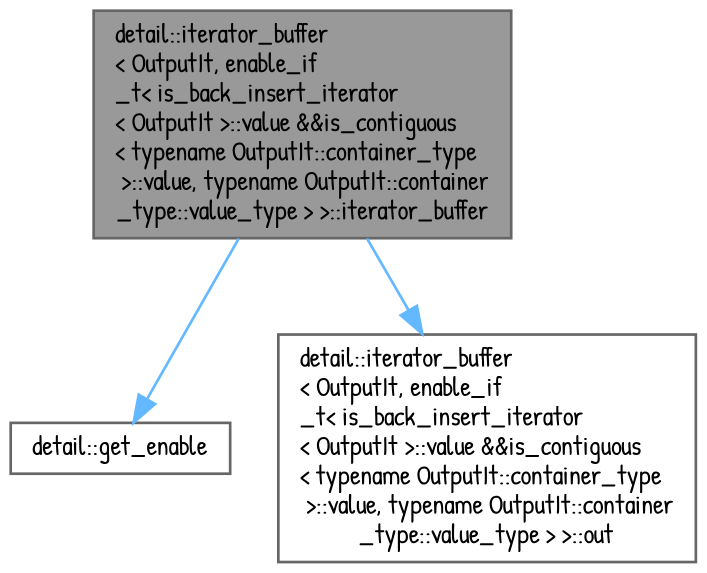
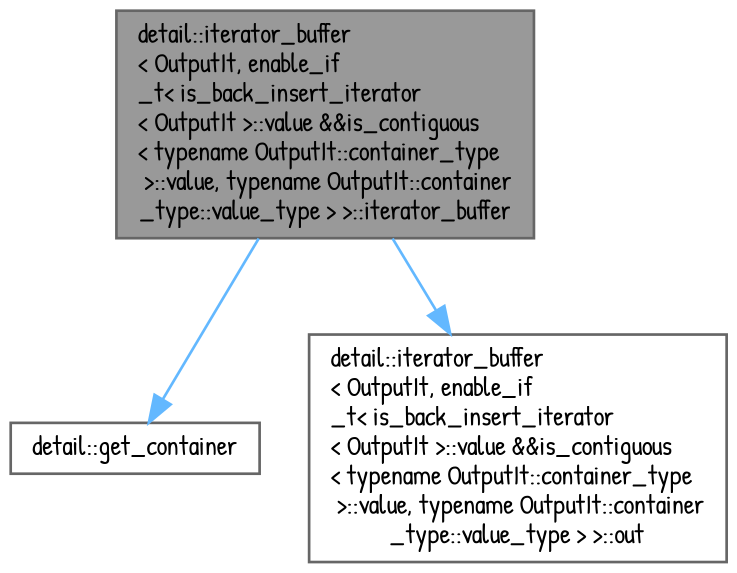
(120, 448) -> (135, 448)
